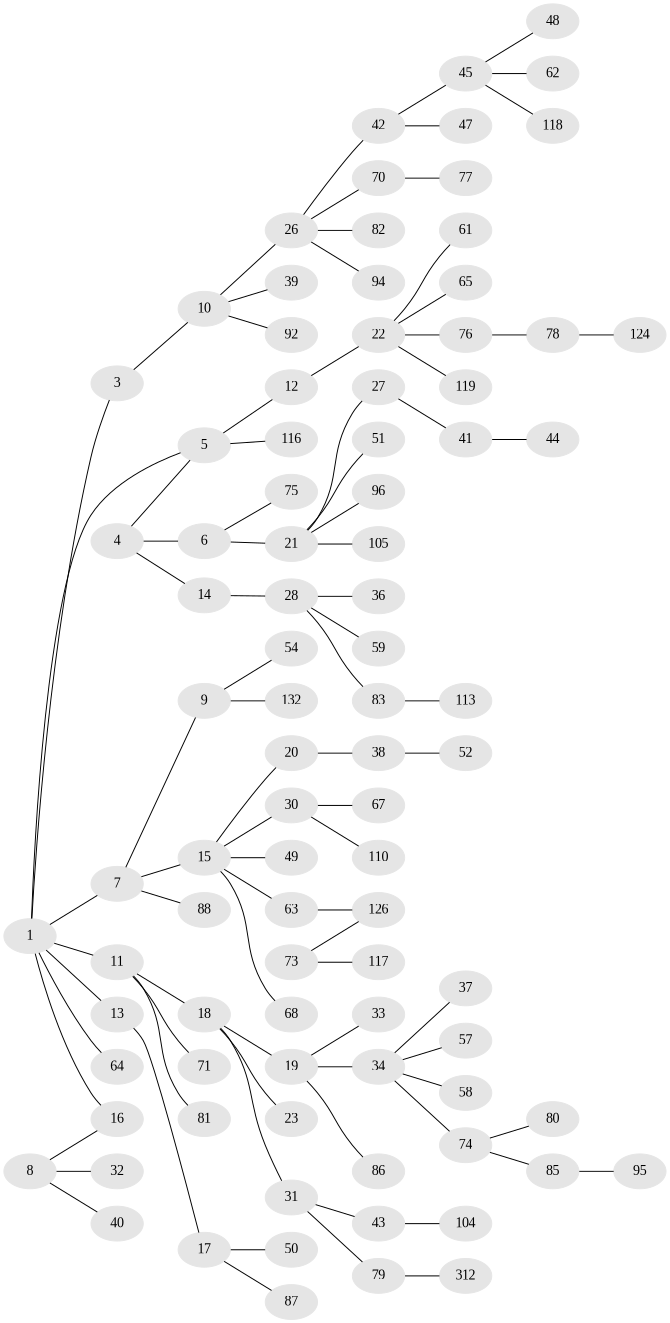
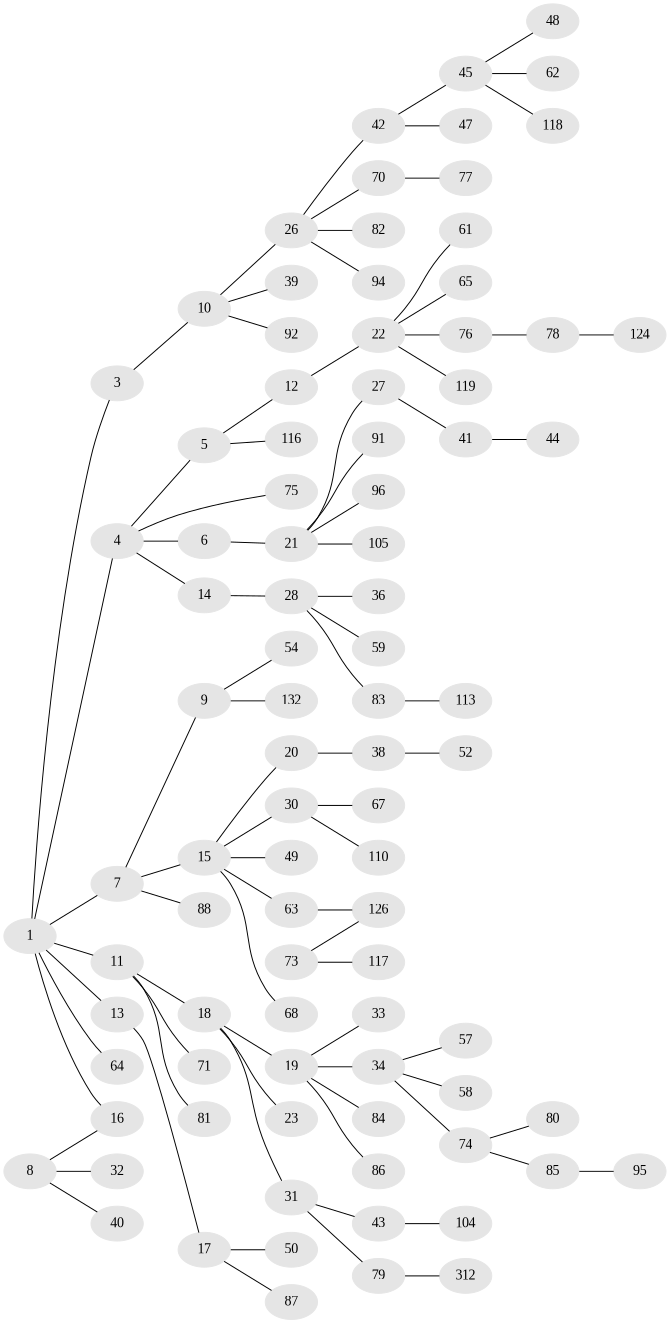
(379, 439) -> (379, 439)
(248, 516) -> (201, 509)
(83, 533) -> (74, 739)
(466, 988) -> none
none -> (379, 1119)
